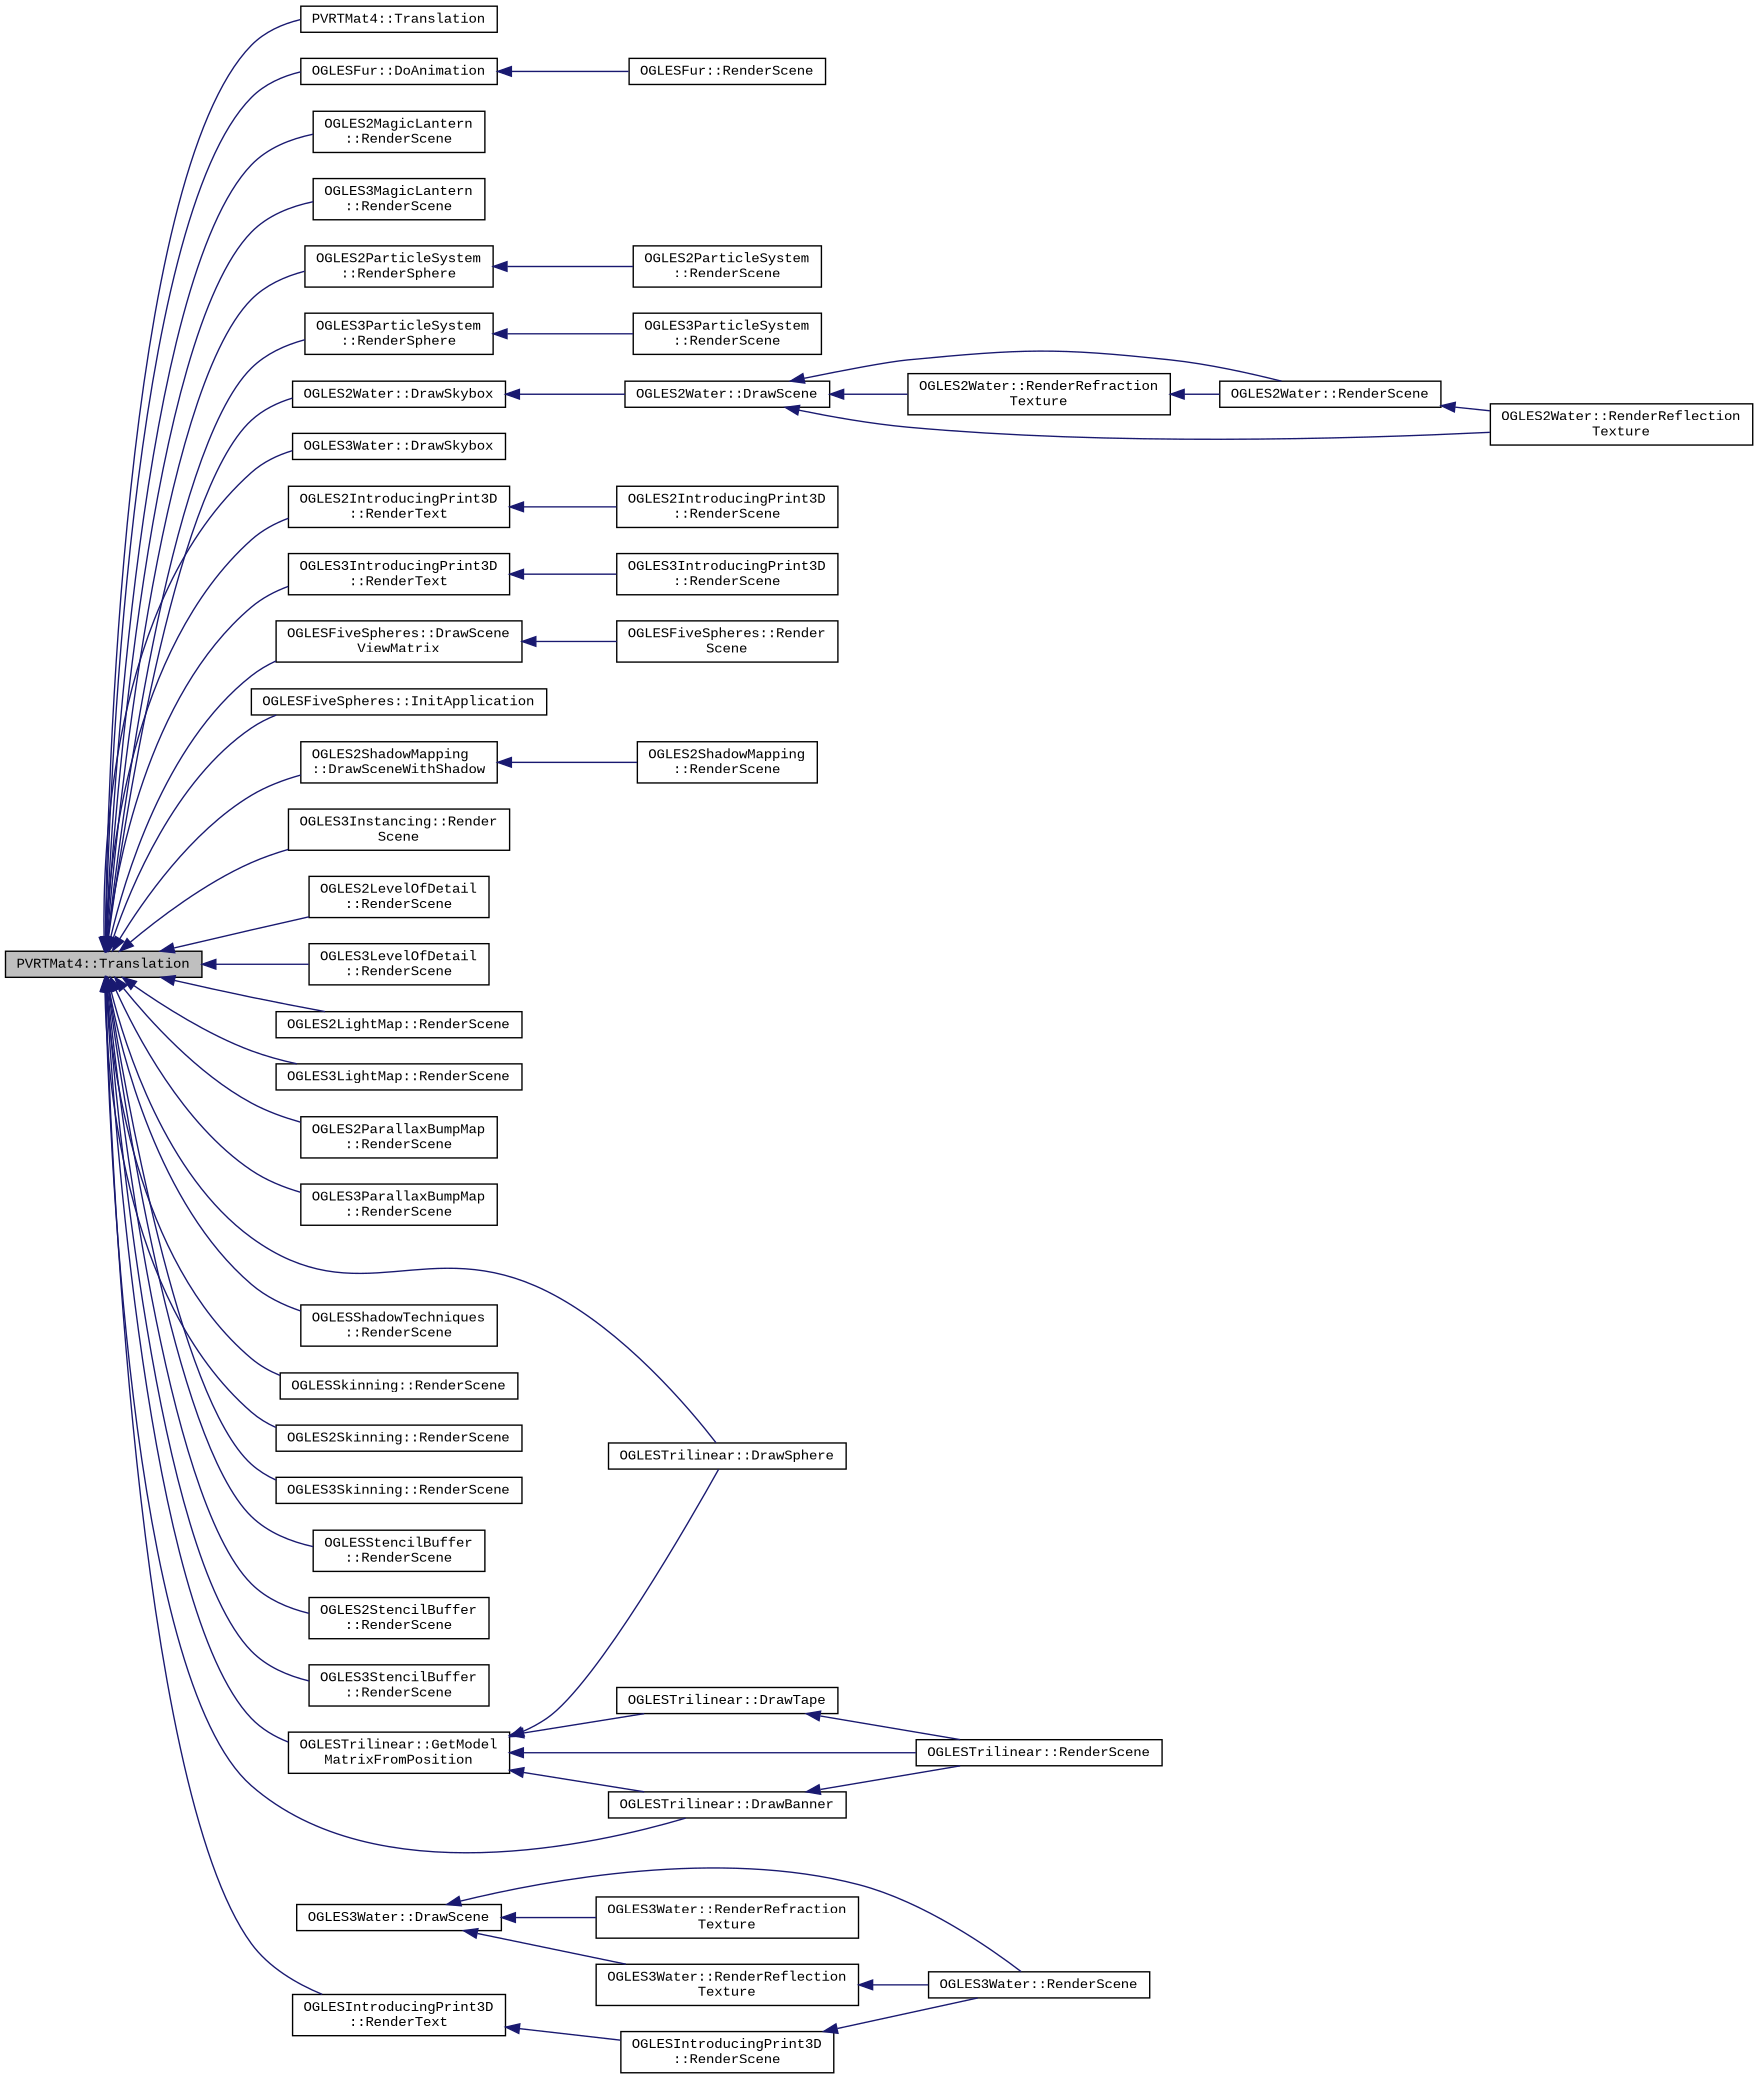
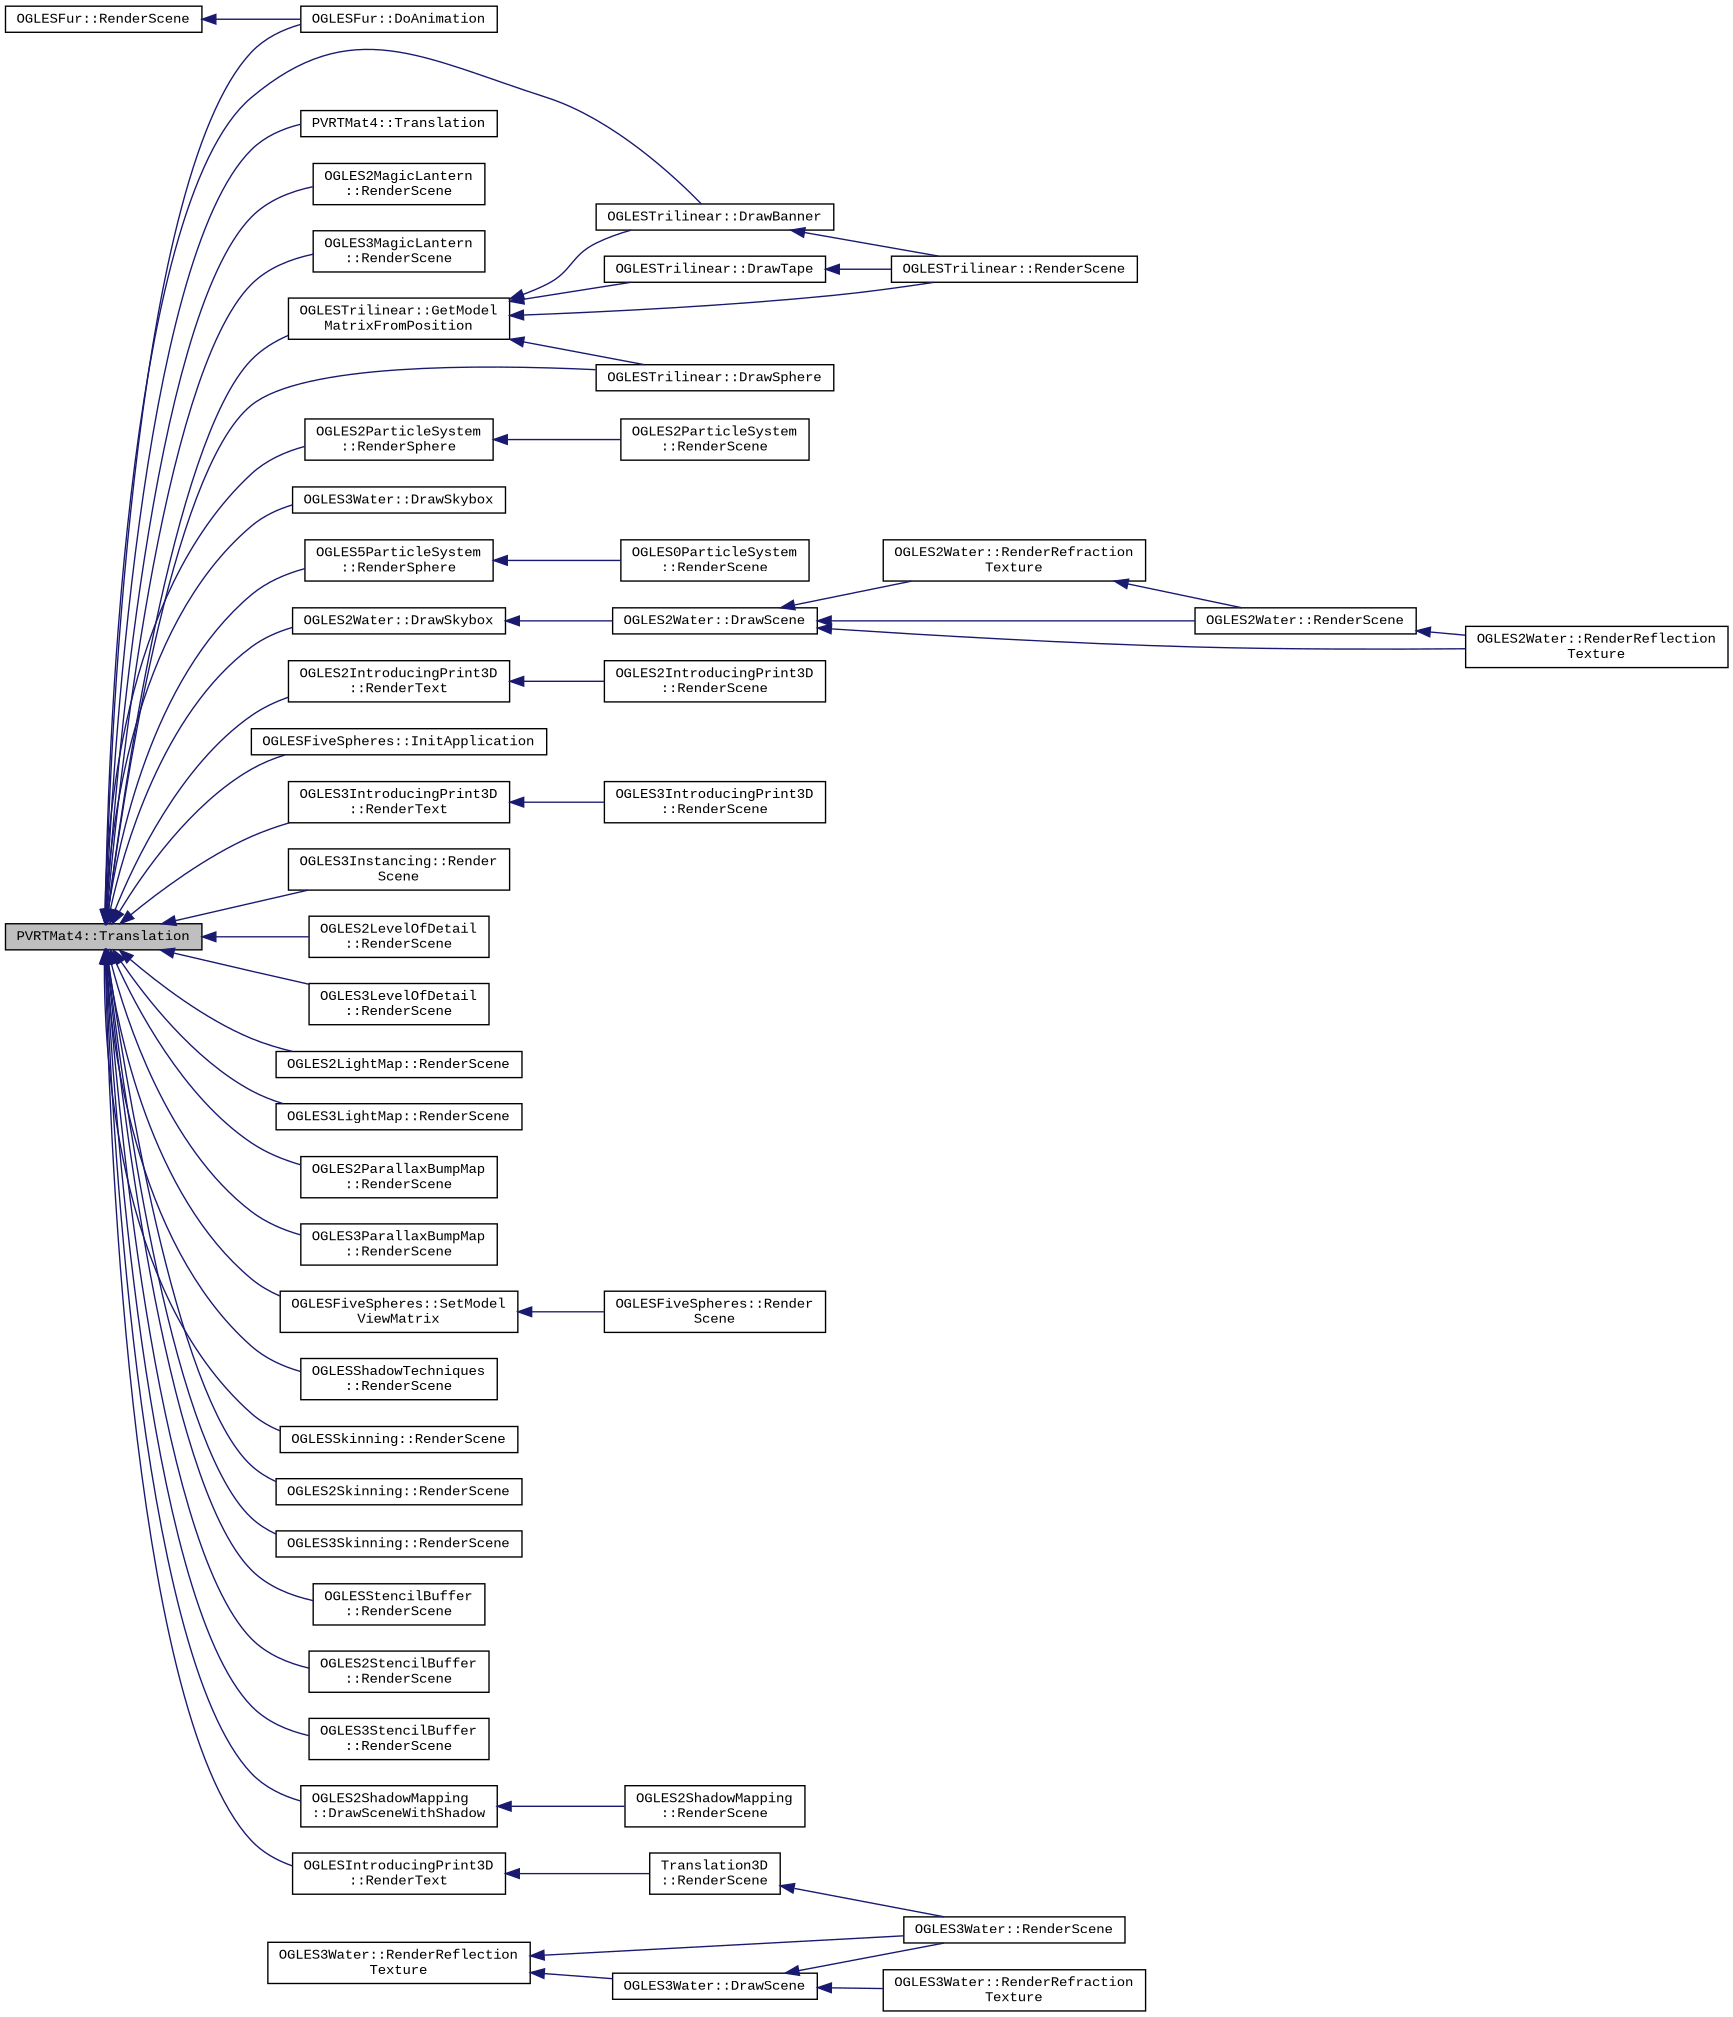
(570, 71) -> (258, 19)
(399, 334) -> (399, 560)
(727, 334) -> (715, 560)
(399, 641) -> (399, 1312)
(552, 1949) -> (579, 1976)
(727, 2052) -> (715, 1874)
